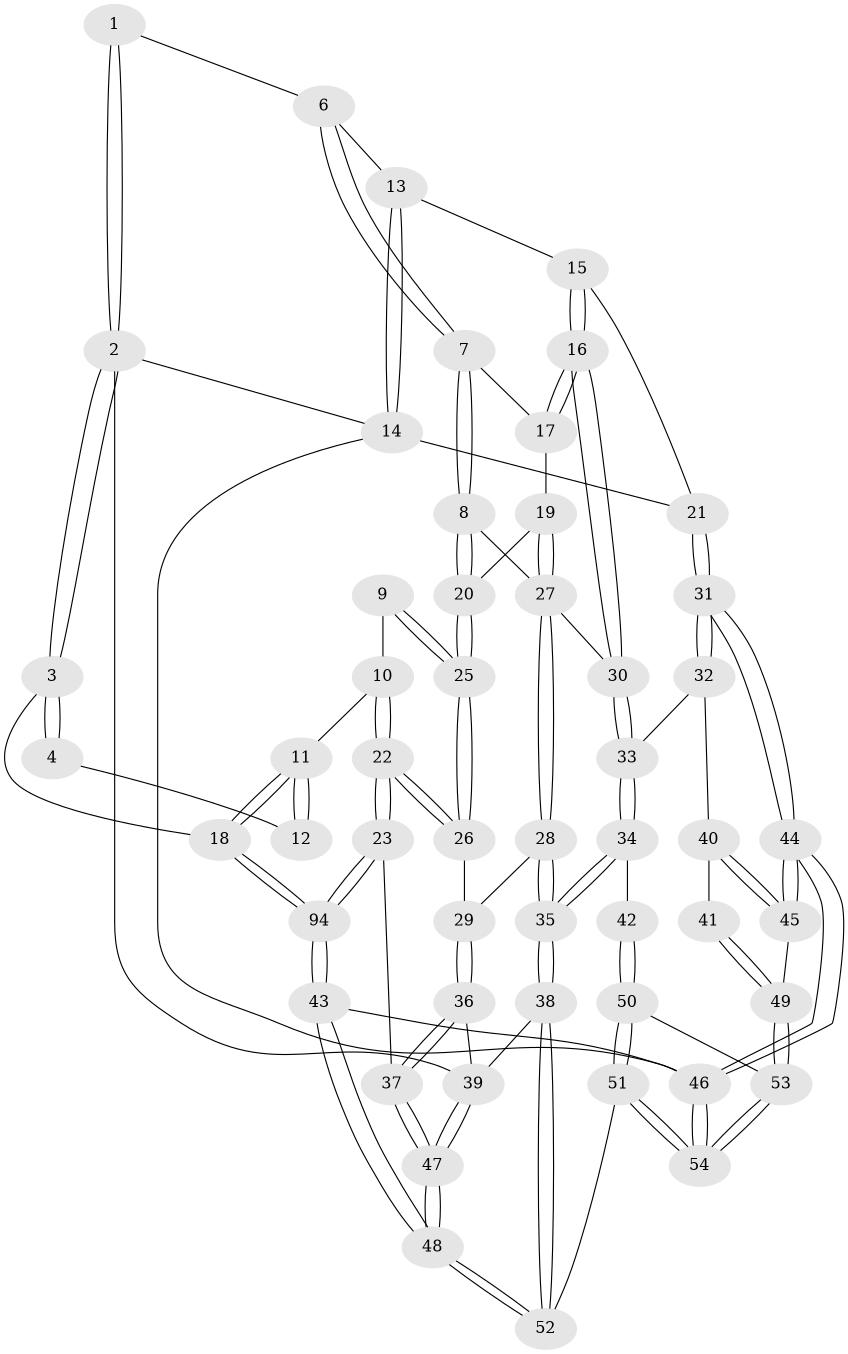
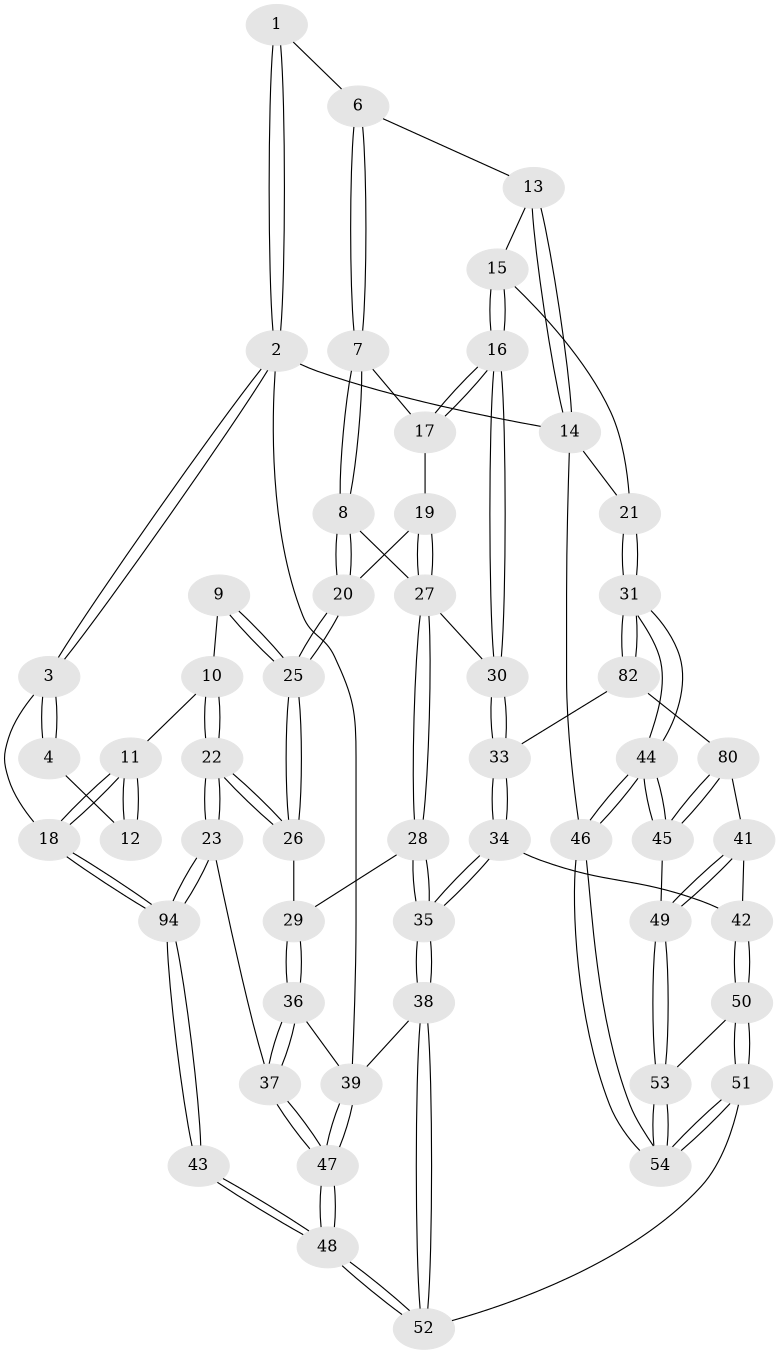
(704, 677) -> (629, 677)
(709, 840) -> (728, 758)
none -> (743, 881)
(506, 1035) -> none
